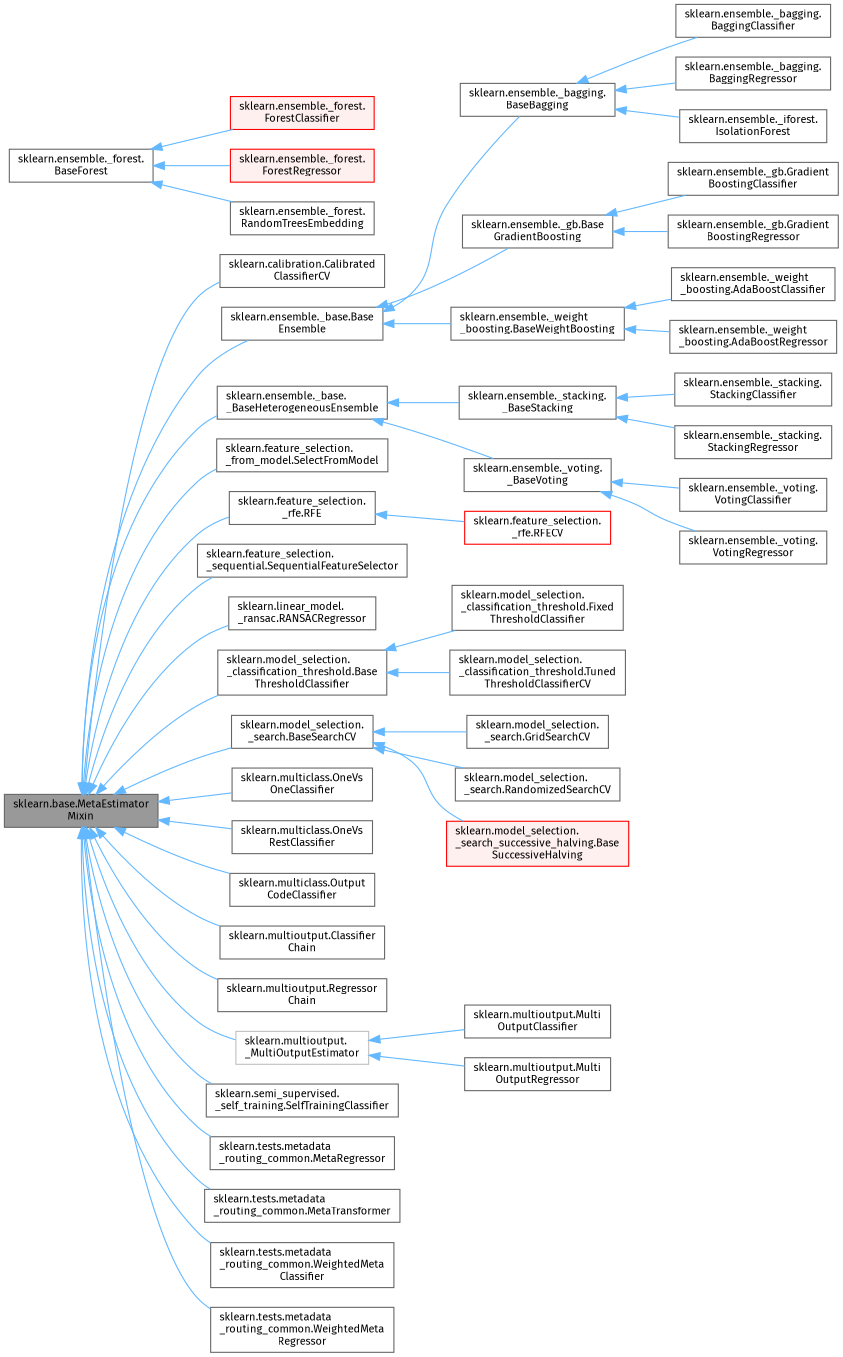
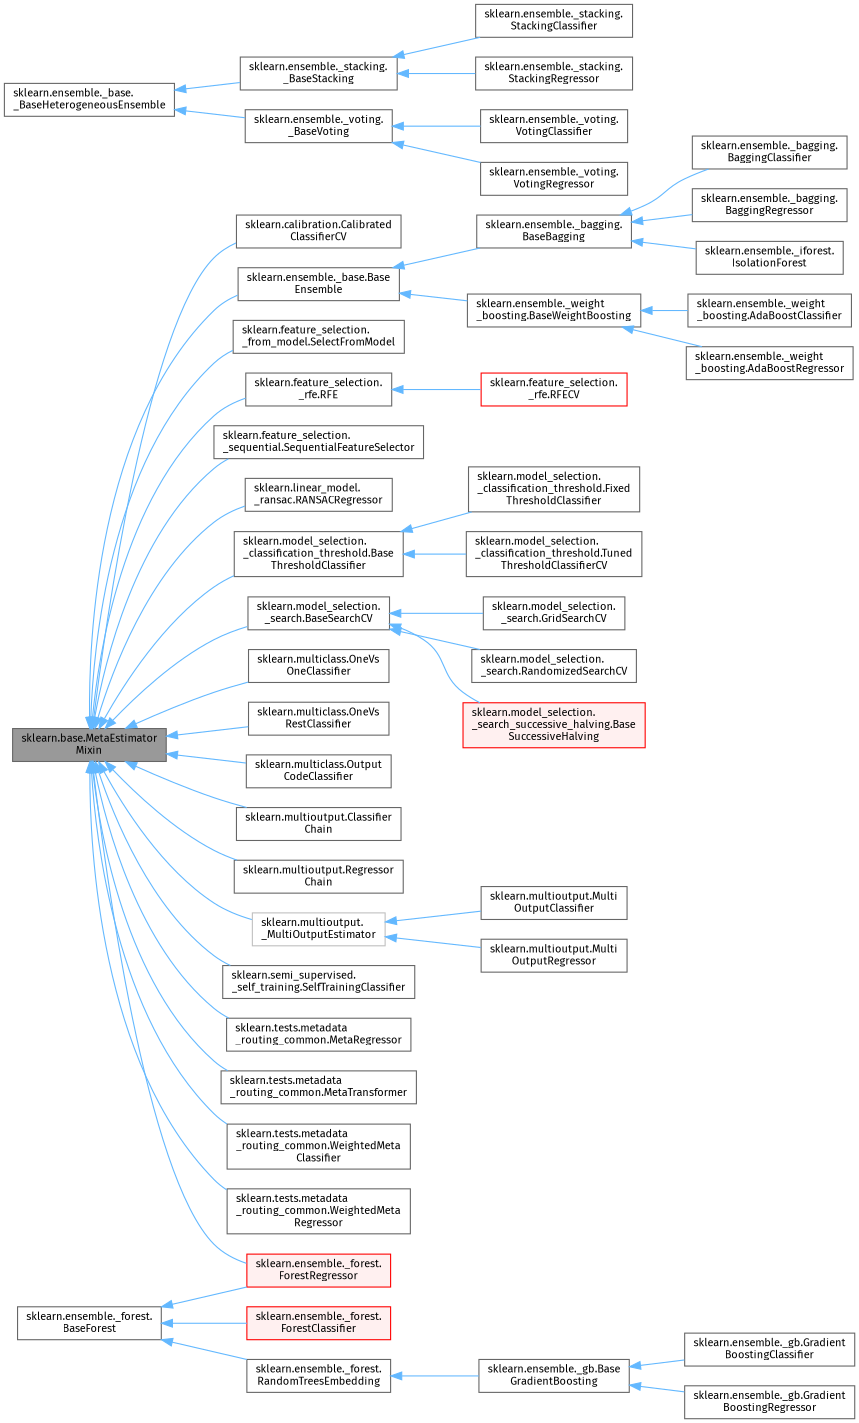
(449, 279) -> (440, 1376)
(124, 545) -> (133, 1021)
